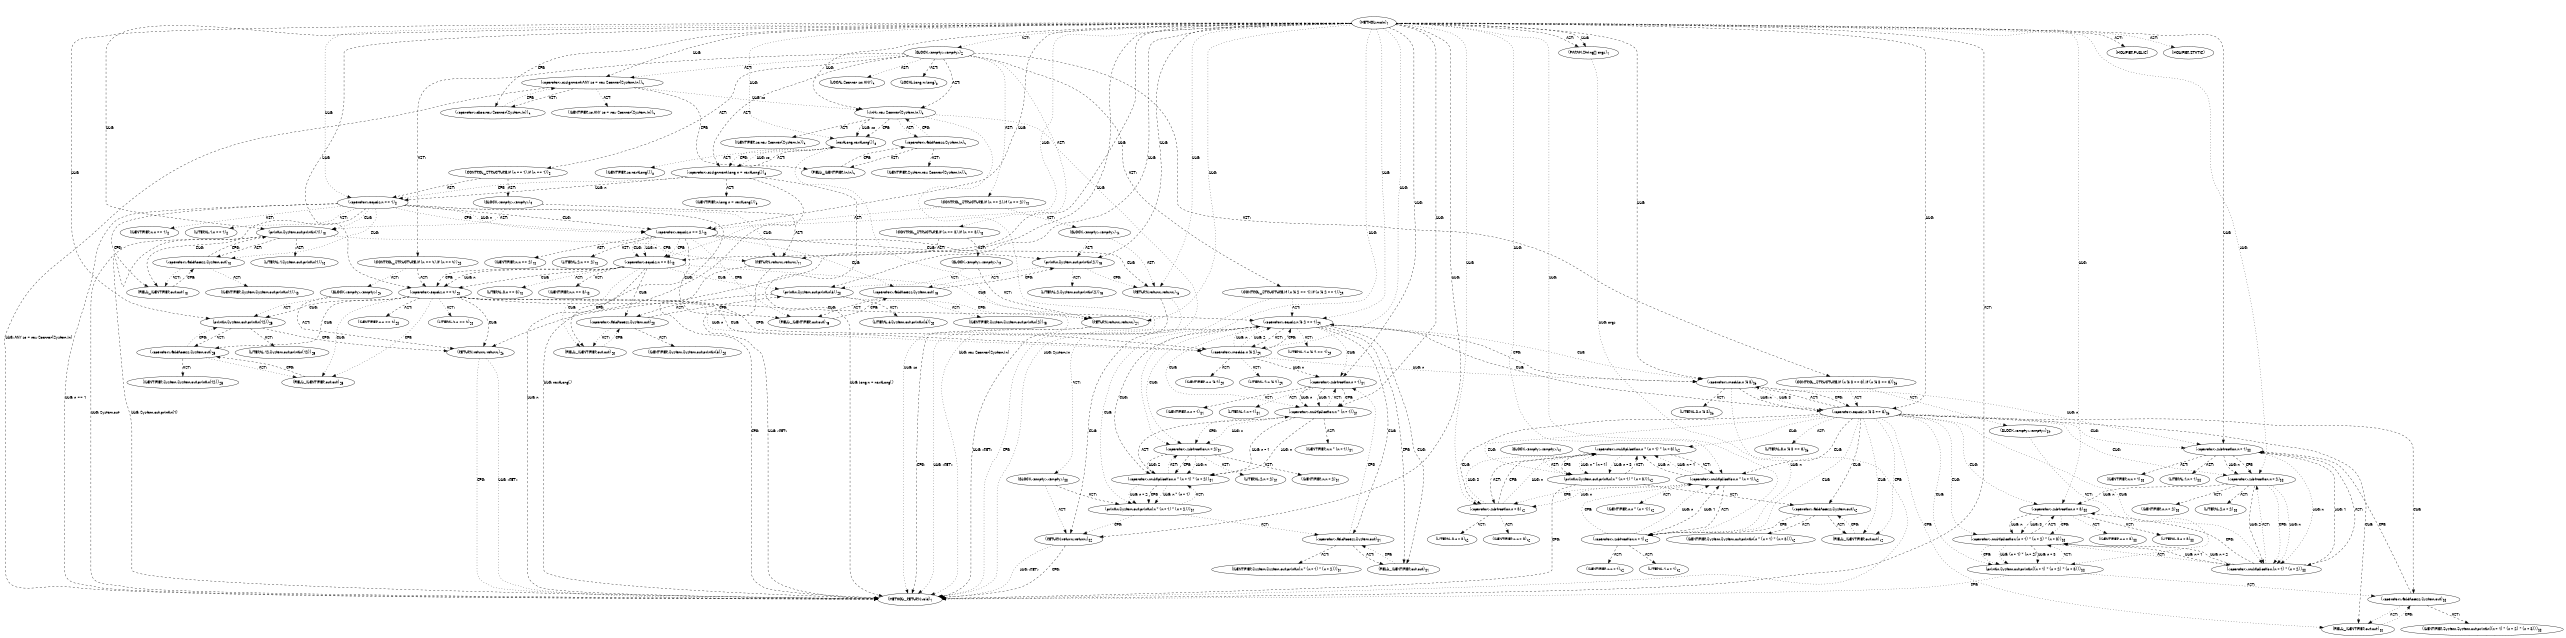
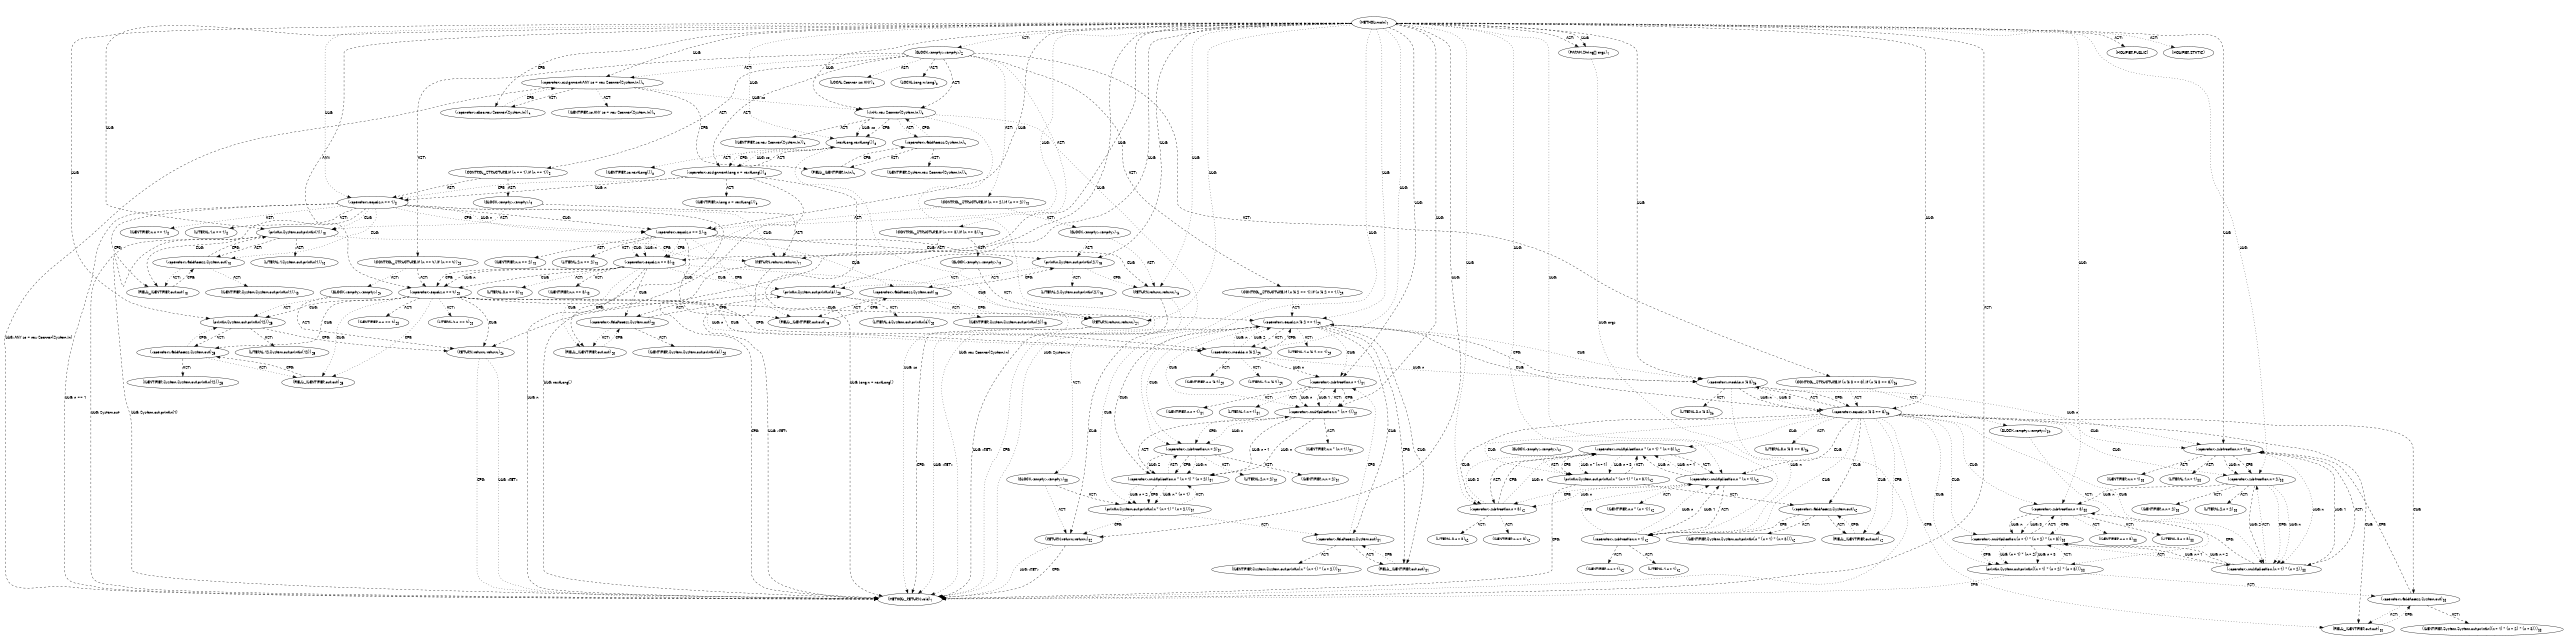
(327, 158) -> (327, 158)
(296, 224) -> (296, 224)
